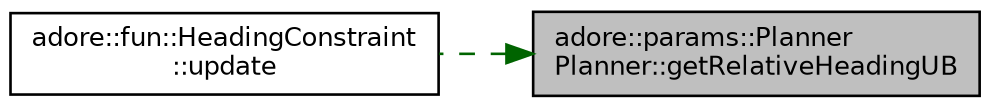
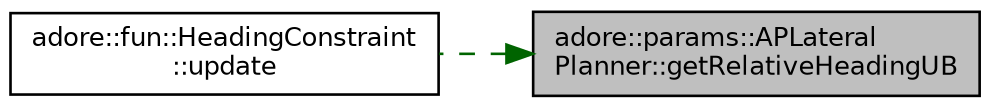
(756, 54) -> (756, 54)
